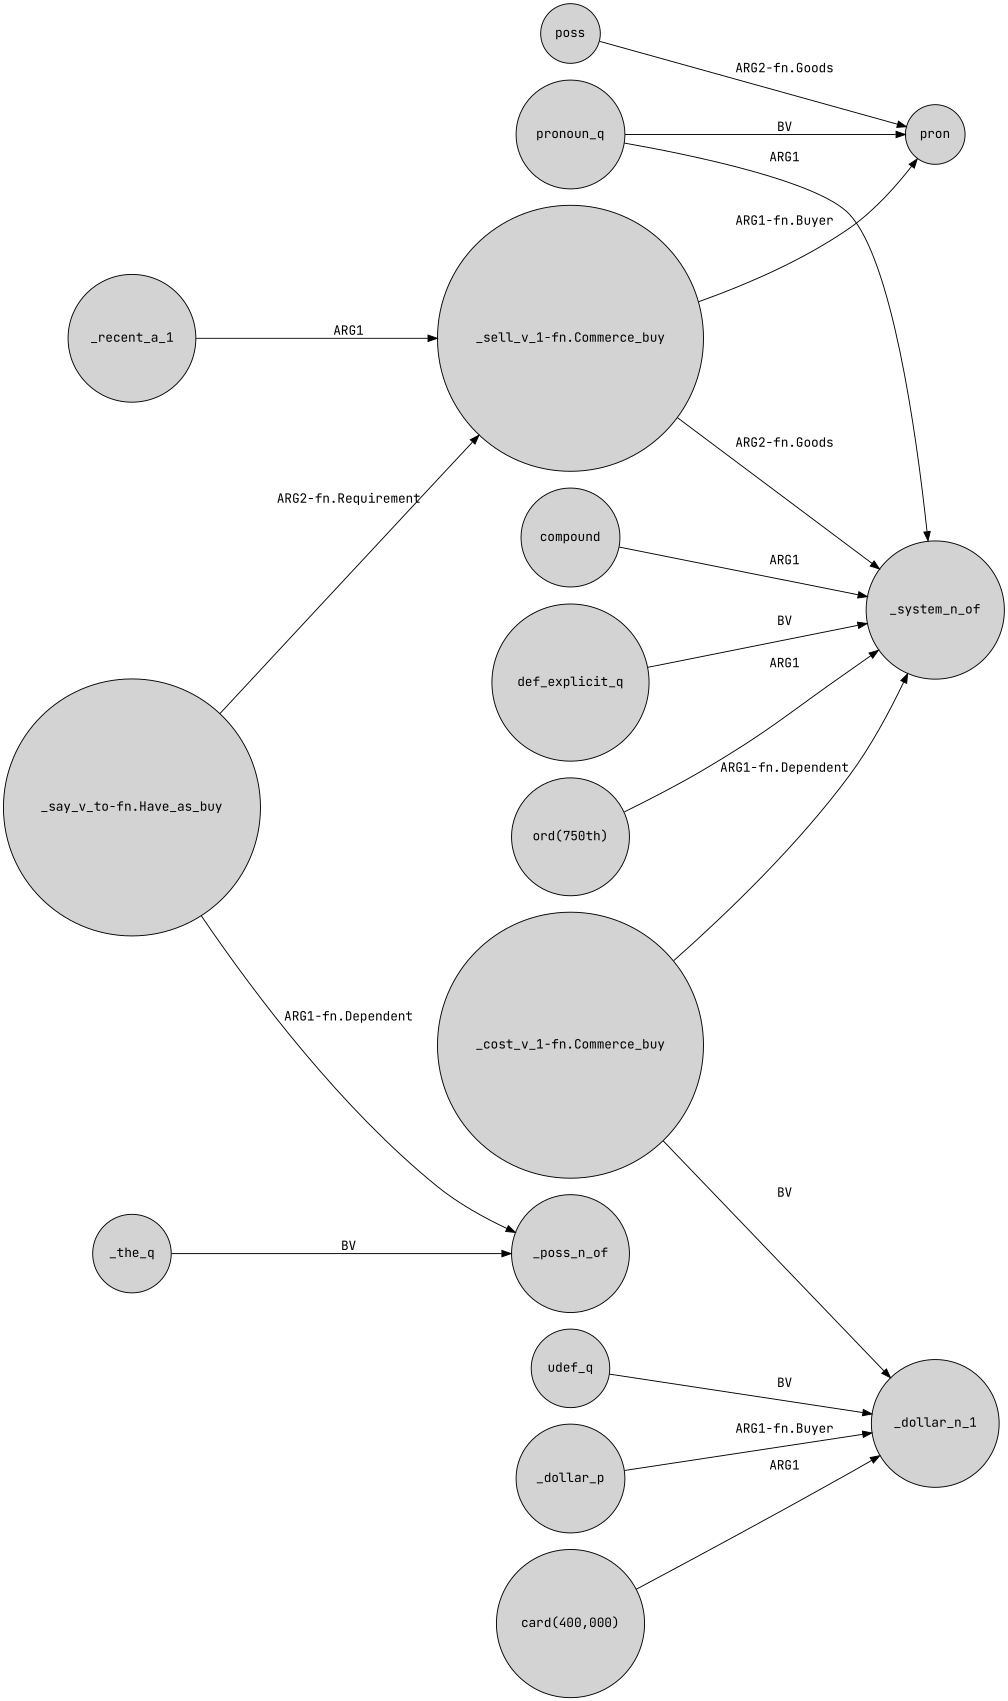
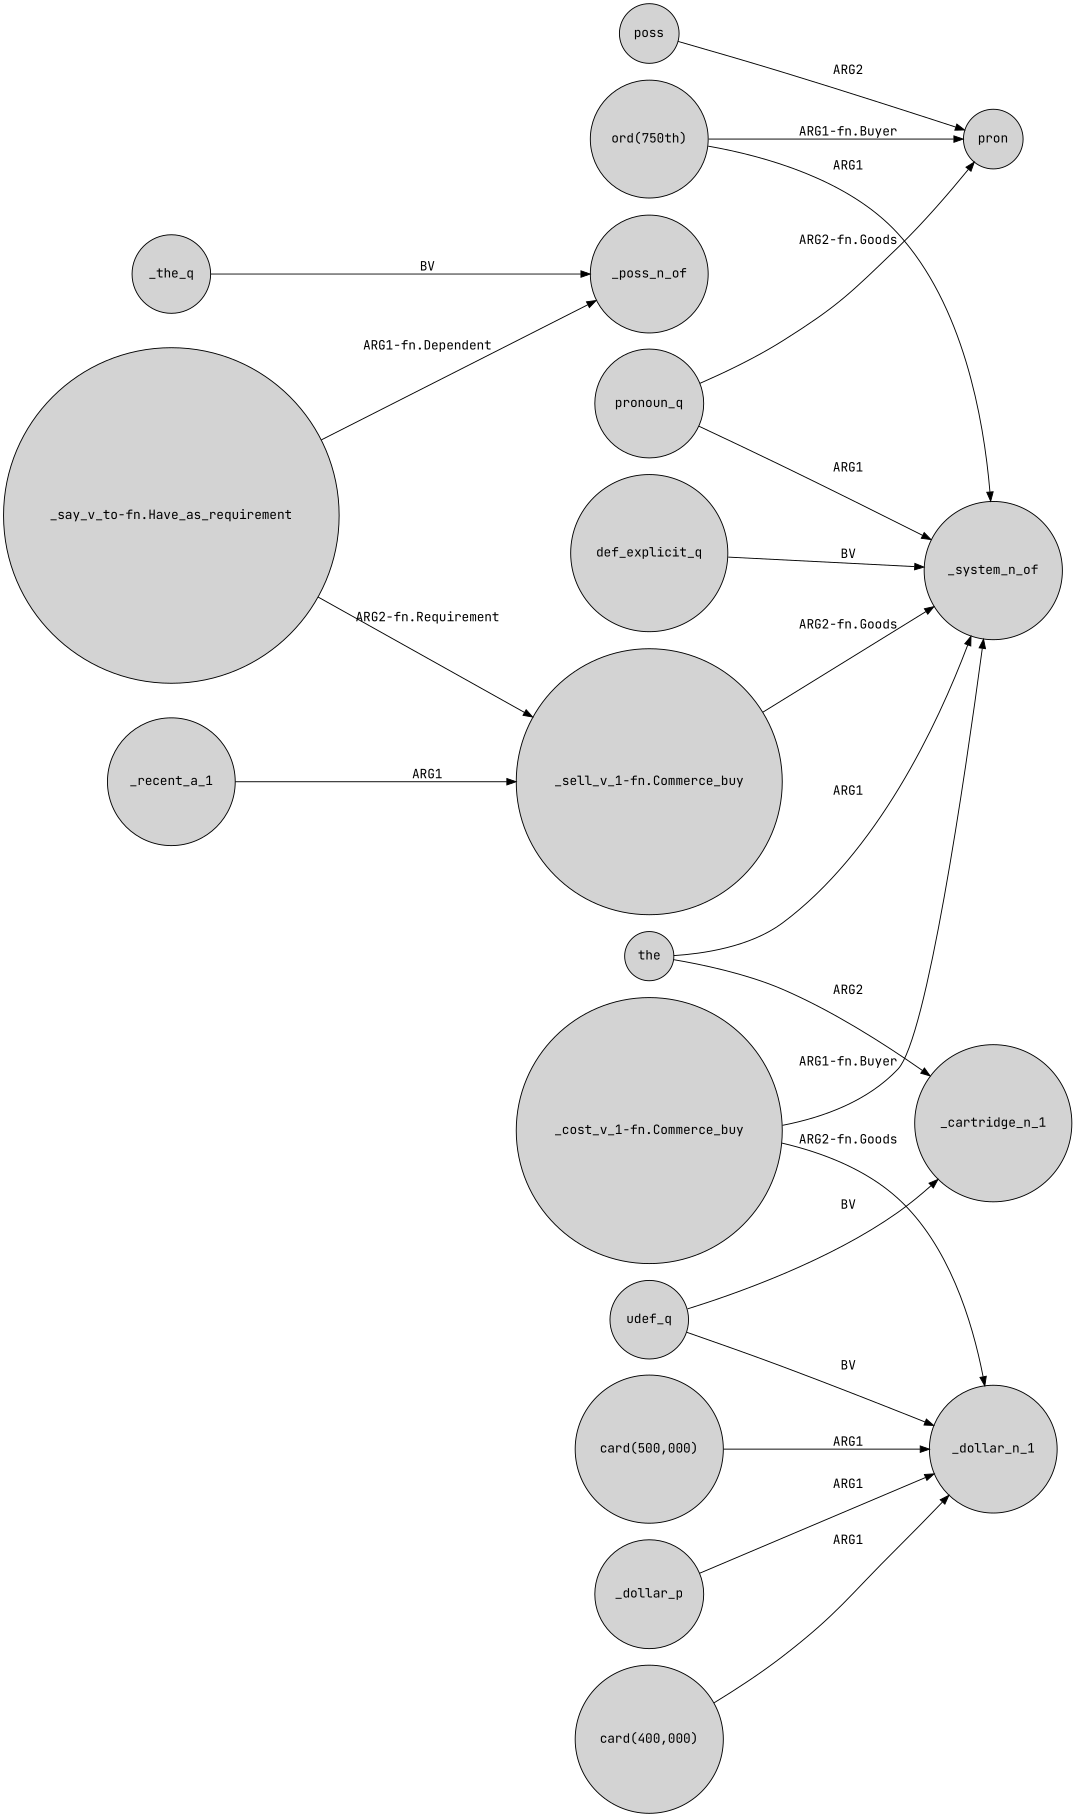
(785, 69) -> (848, 71)
(785, 128) -> (848, 241)
(815, 249) -> (831, 139)
(570, 538) -> (649, 956)
(785, 768) -> (848, 1062)
(132, 807) -> (171, 515)
none -> (993, 1123)
(785, 1193) -> (848, 1140)
(785, 1429) -> (848, 1485)
none -> (649, 1449)
